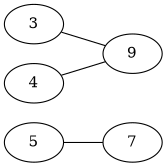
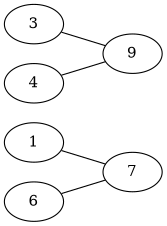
(34, 142) -> (34, 142)
none -> (34, 202)
